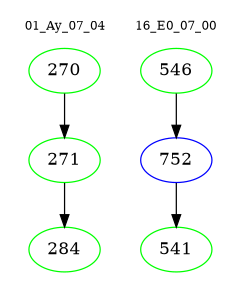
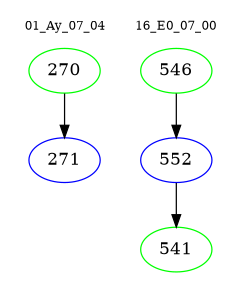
(65, 160) -> (65, 160)
(176, 160) -> (176, 160)
(65, 250) -> none
